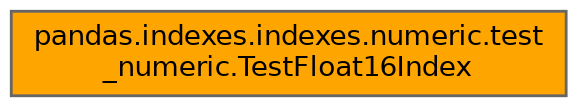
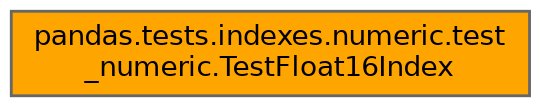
(289, 54) -> (270, 54)
